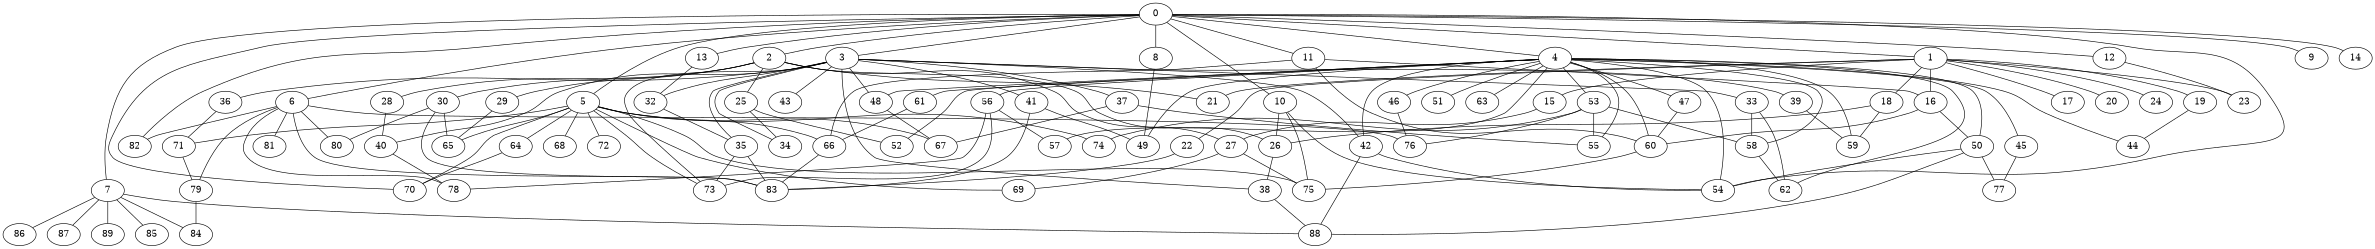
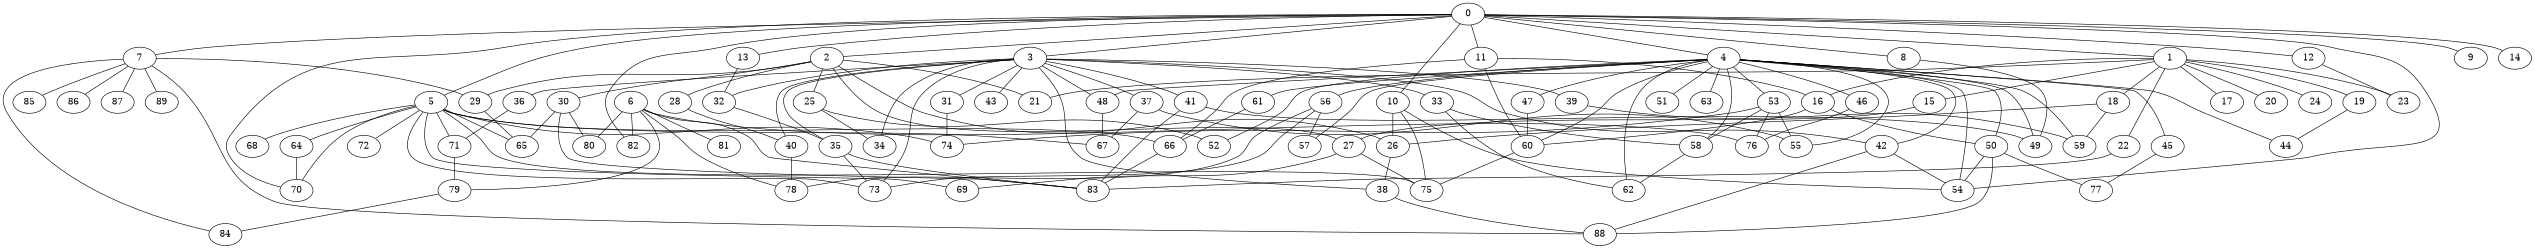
(680, 42) -> none
none -> (311, 66)
none -> (947, 102)
